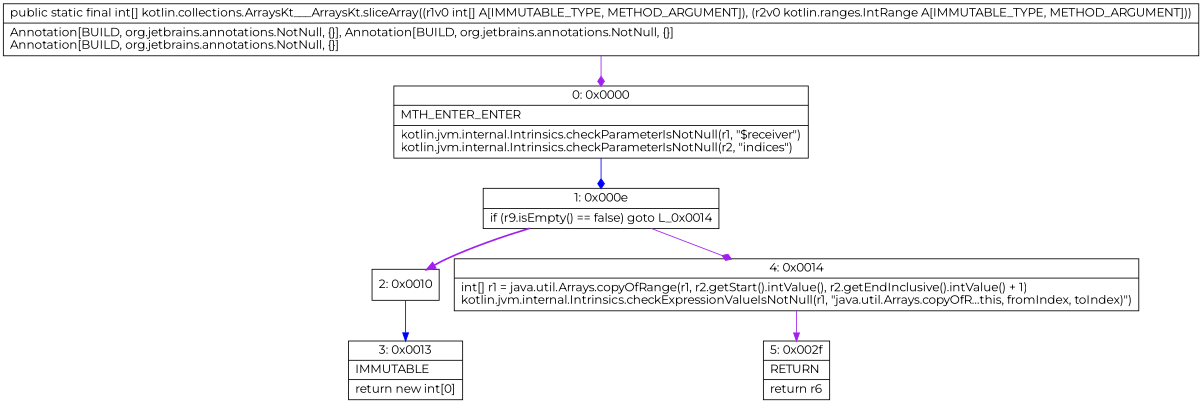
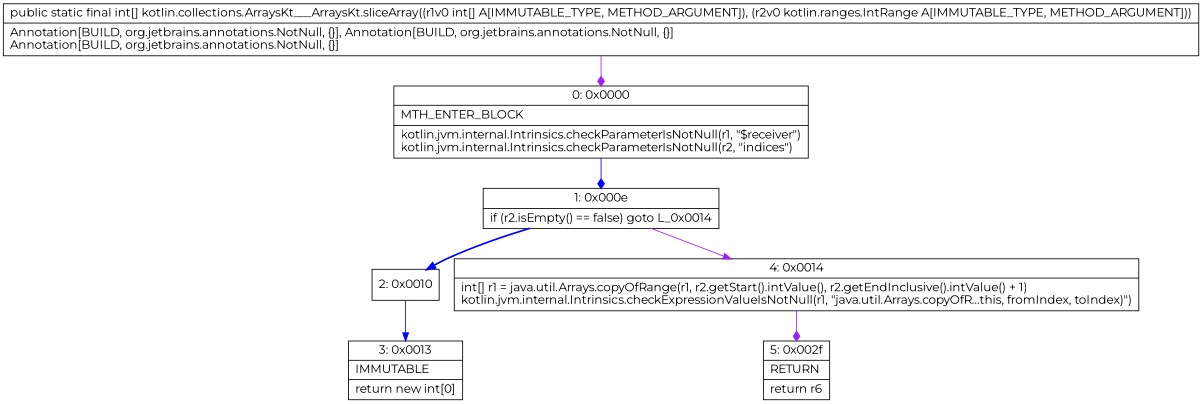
(461, 115) -> (462, 115)
(601, 218) -> (601, 218)
(687, 242) -> (687, 242)
(481, 245) -> (481, 245)
(797, 322) -> (797, 322)
